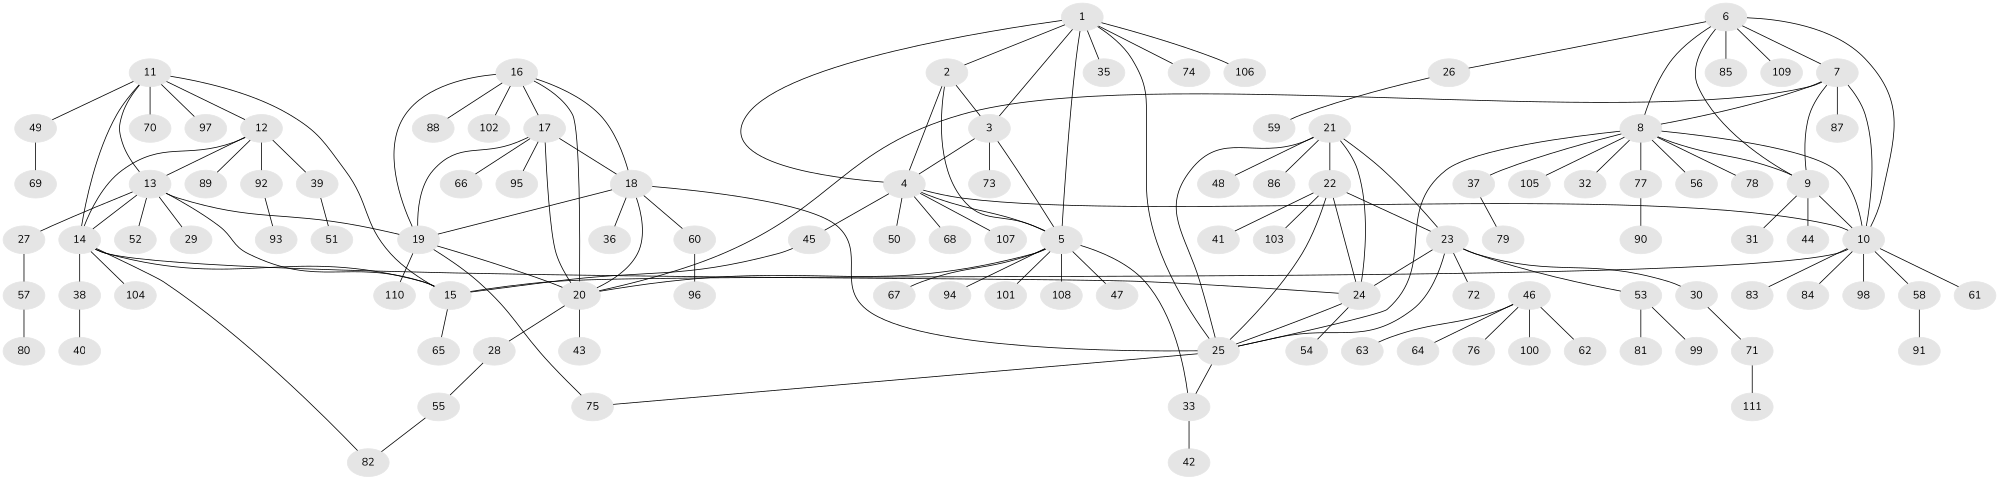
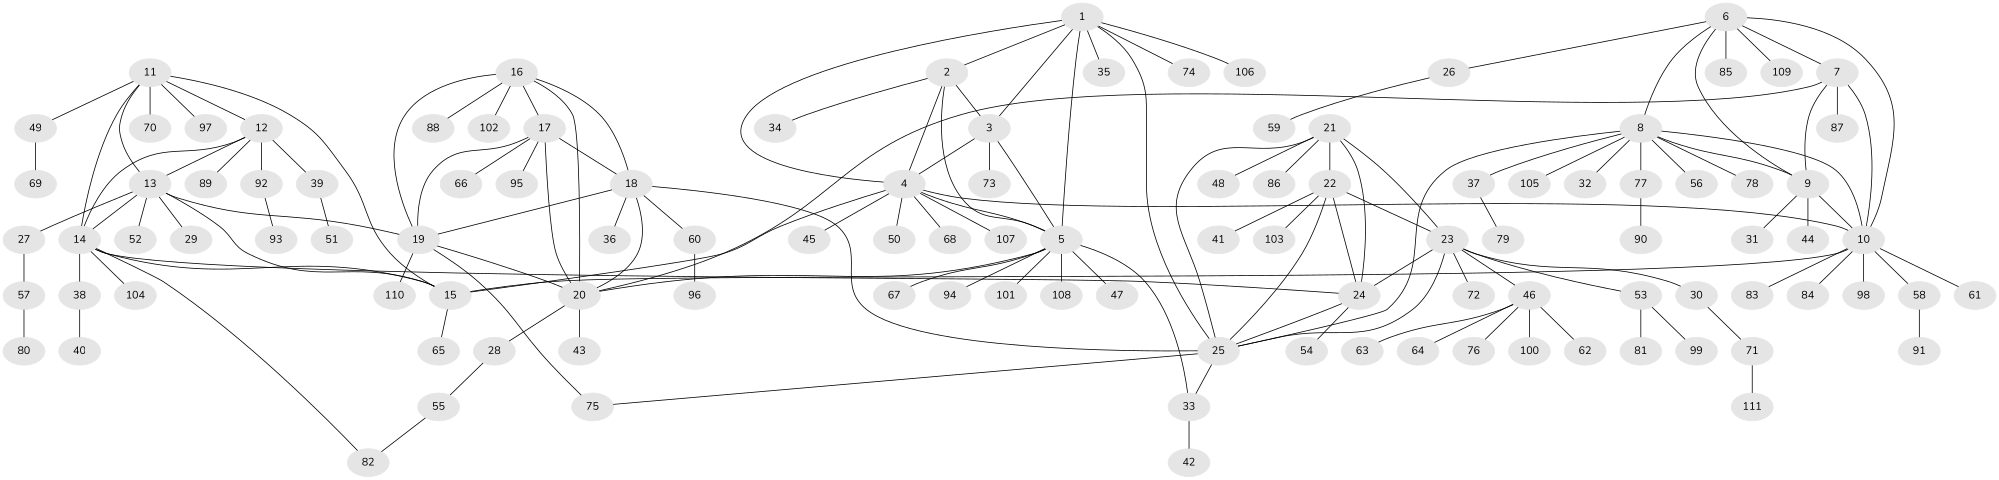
(1742, 107) -> none
none -> (775, 128)
(706, 268) -> (683, 261)
none -> (1488, 268)
